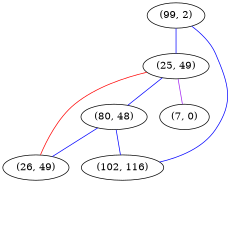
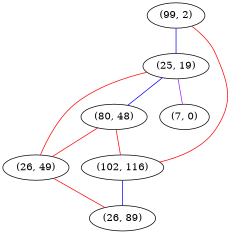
(176, 66) -> (176, 66)
(226, 106) -> (226, 106)
(75, 142) -> (75, 142)
(118, 142) -> (118, 142)
none -> (123, 218)
